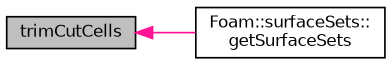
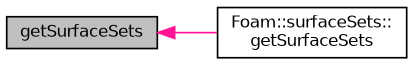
(71, 33) -> (82, 33)
